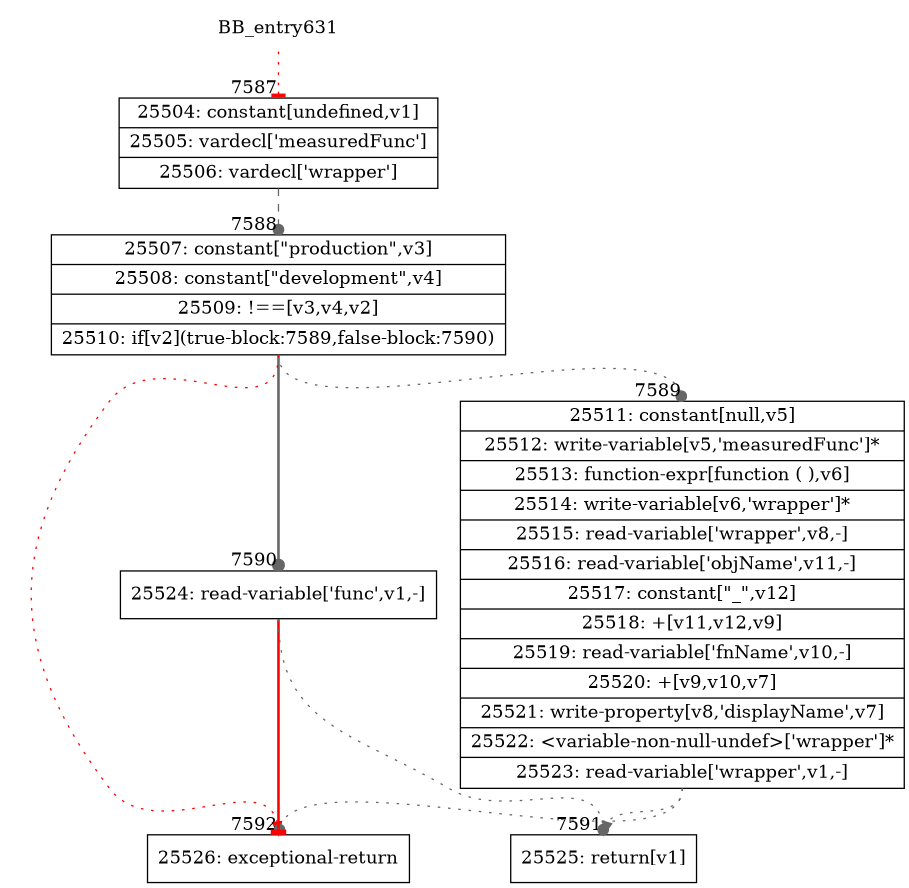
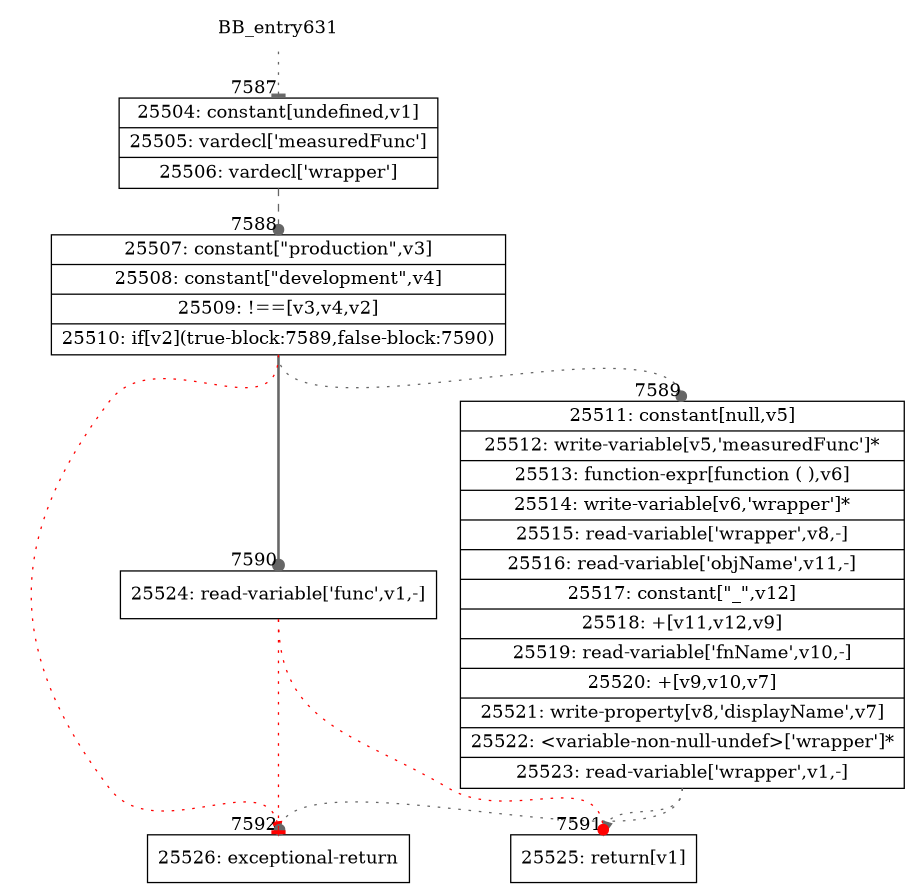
(278, 72) -> (278, 72)
(278, 724) -> (278, 724)
(410, 767) -> (410, 767)
